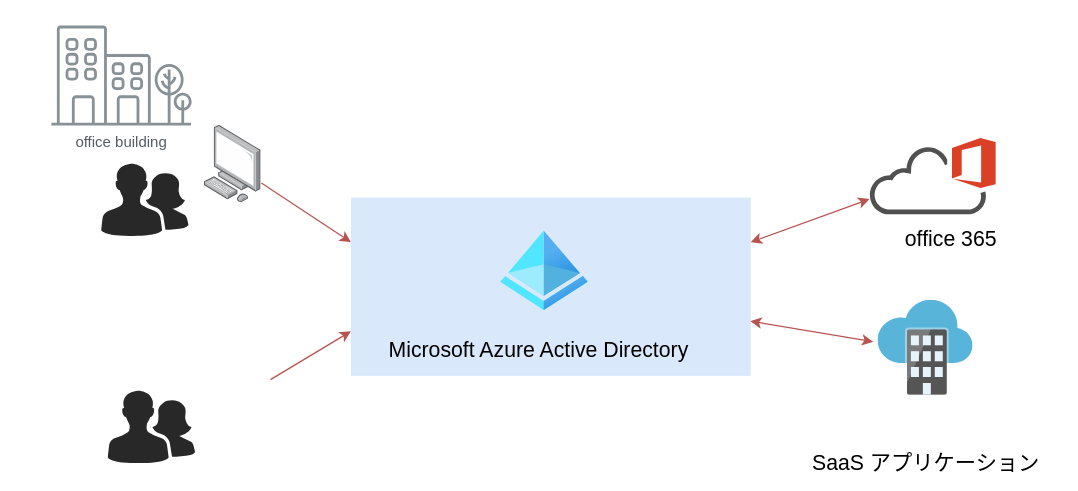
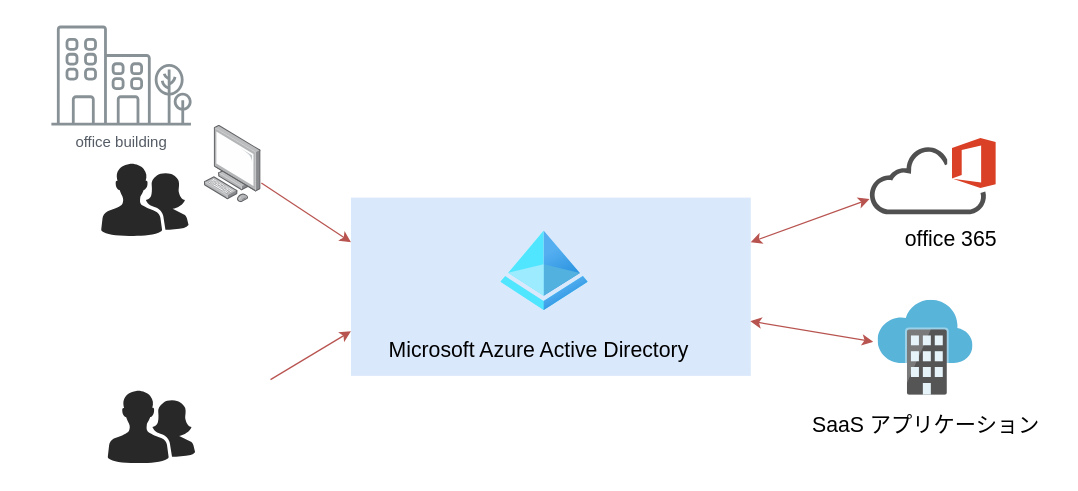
(926, 464) -> (926, 427)
